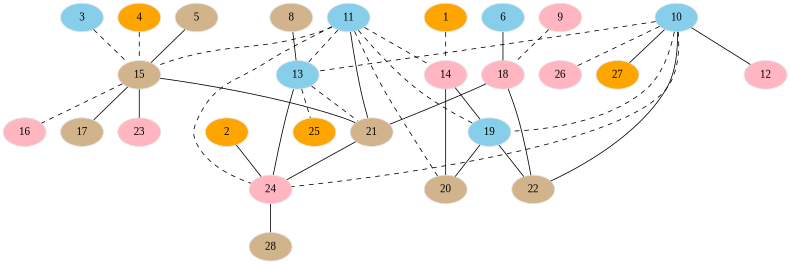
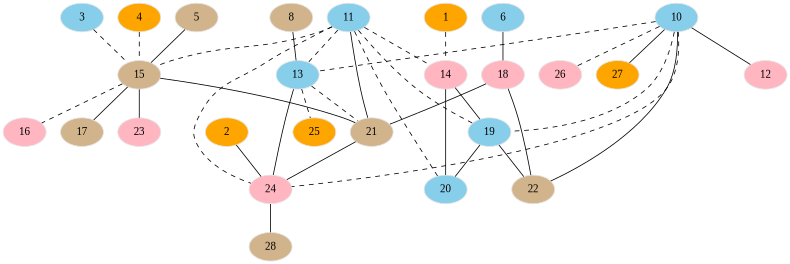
(560, 18) -> none
(446, 189) -> (446, 189)
